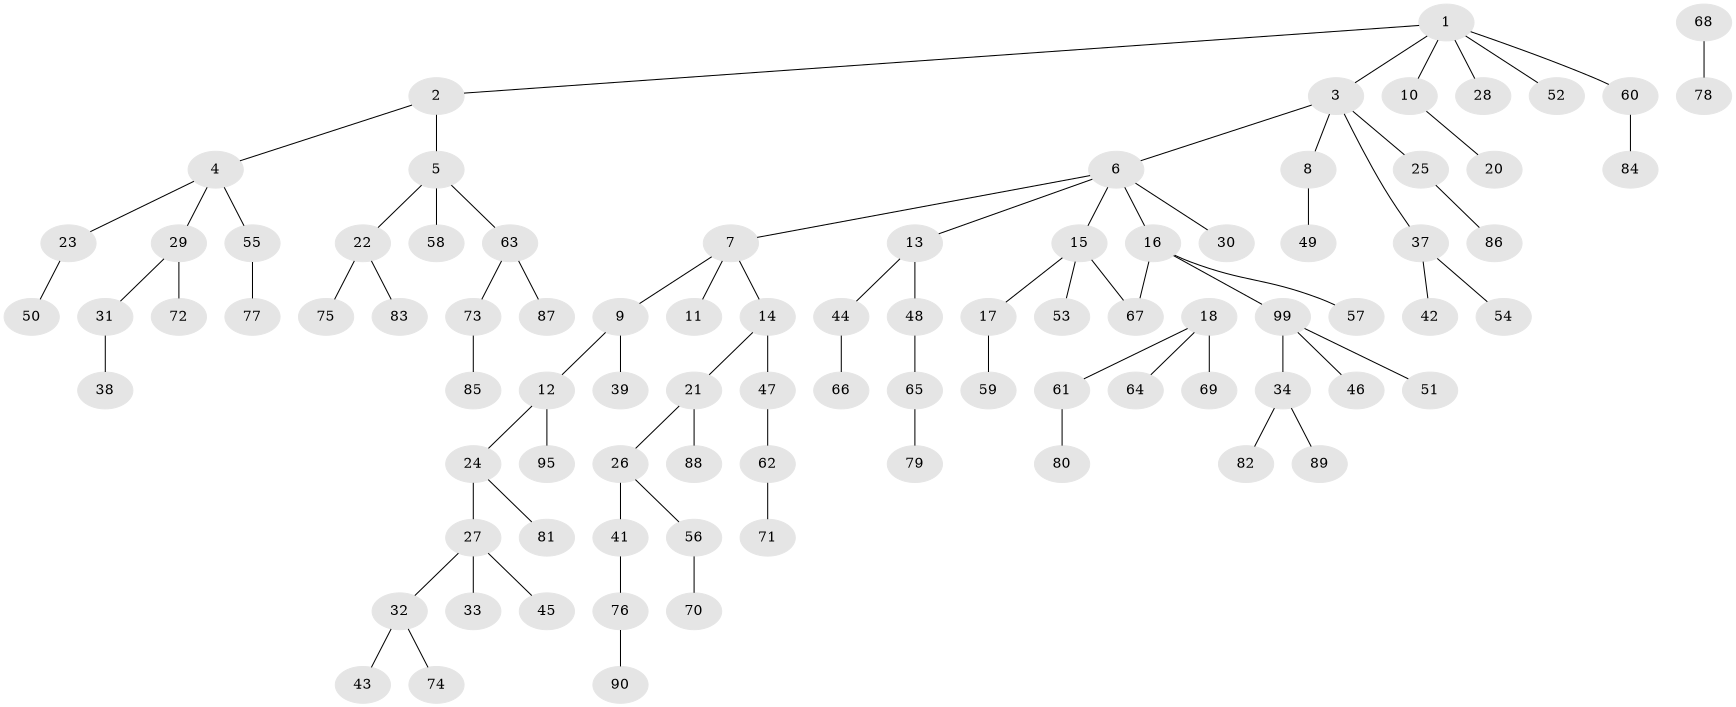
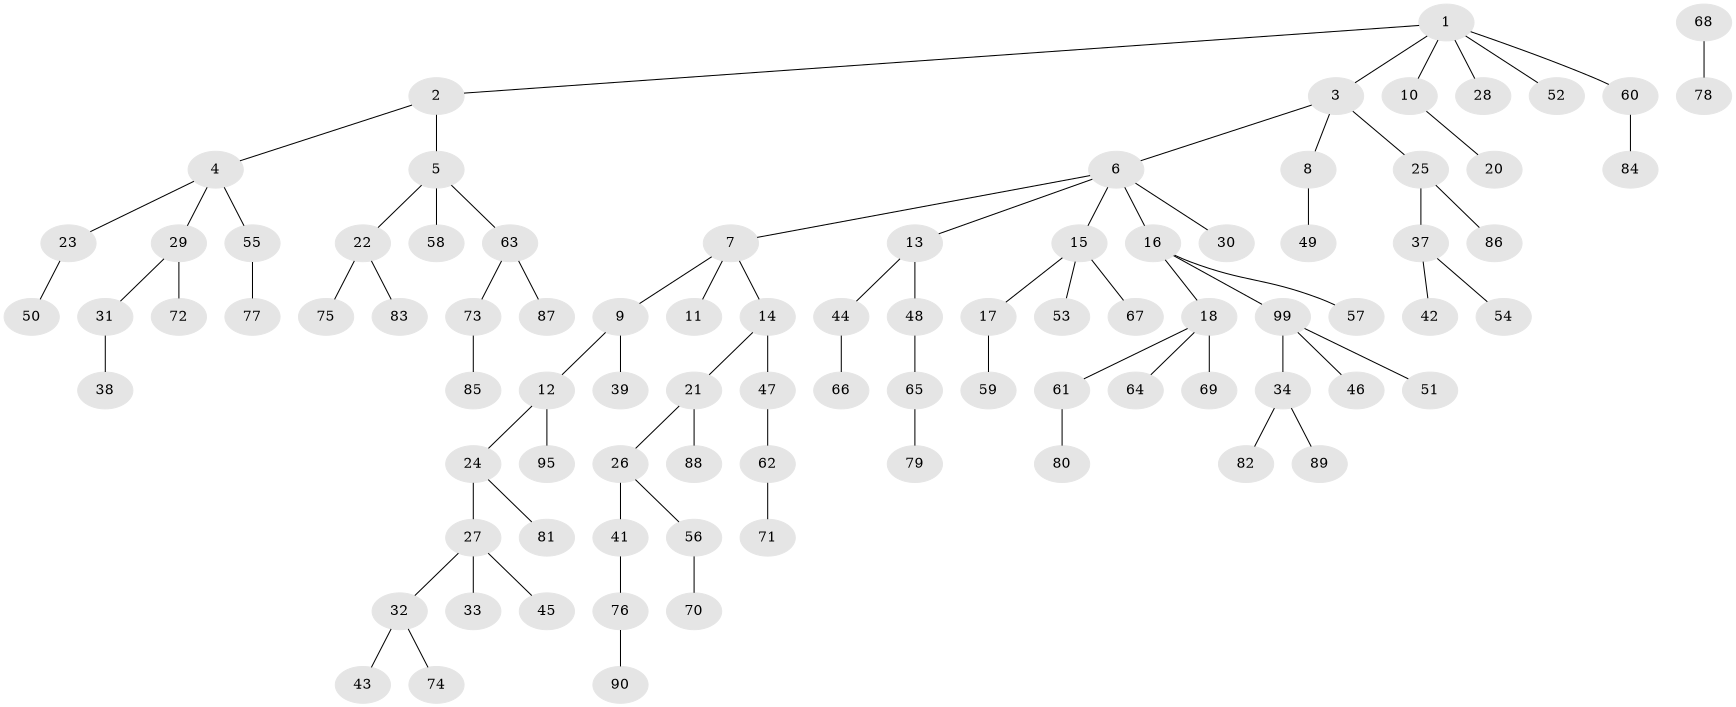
(1374, 172) -> (1421, 207)
(1144, 280) -> (1181, 280)
